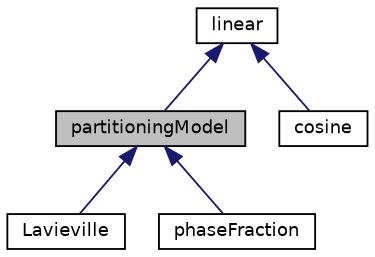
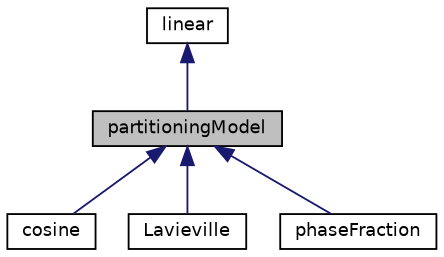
(286, 84) -> (112, 185)
